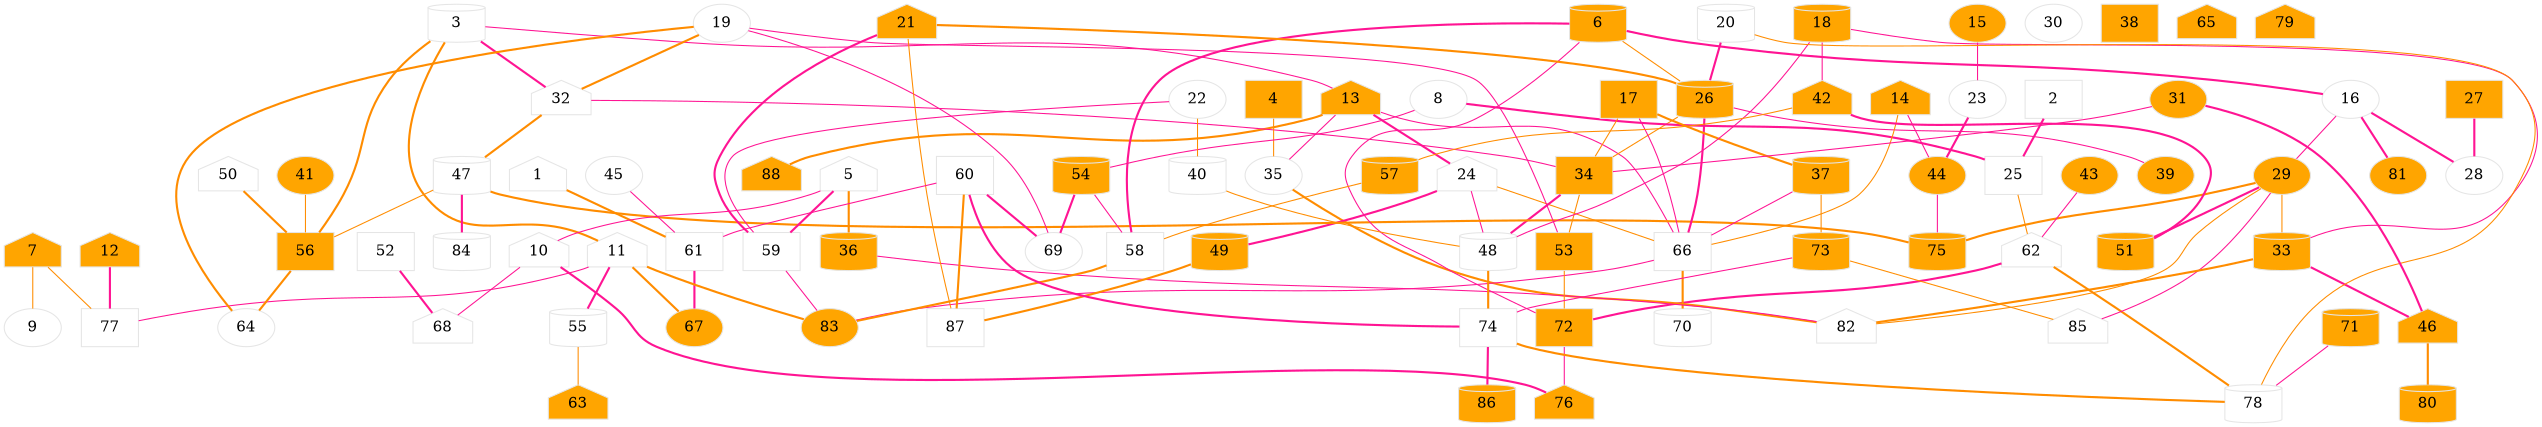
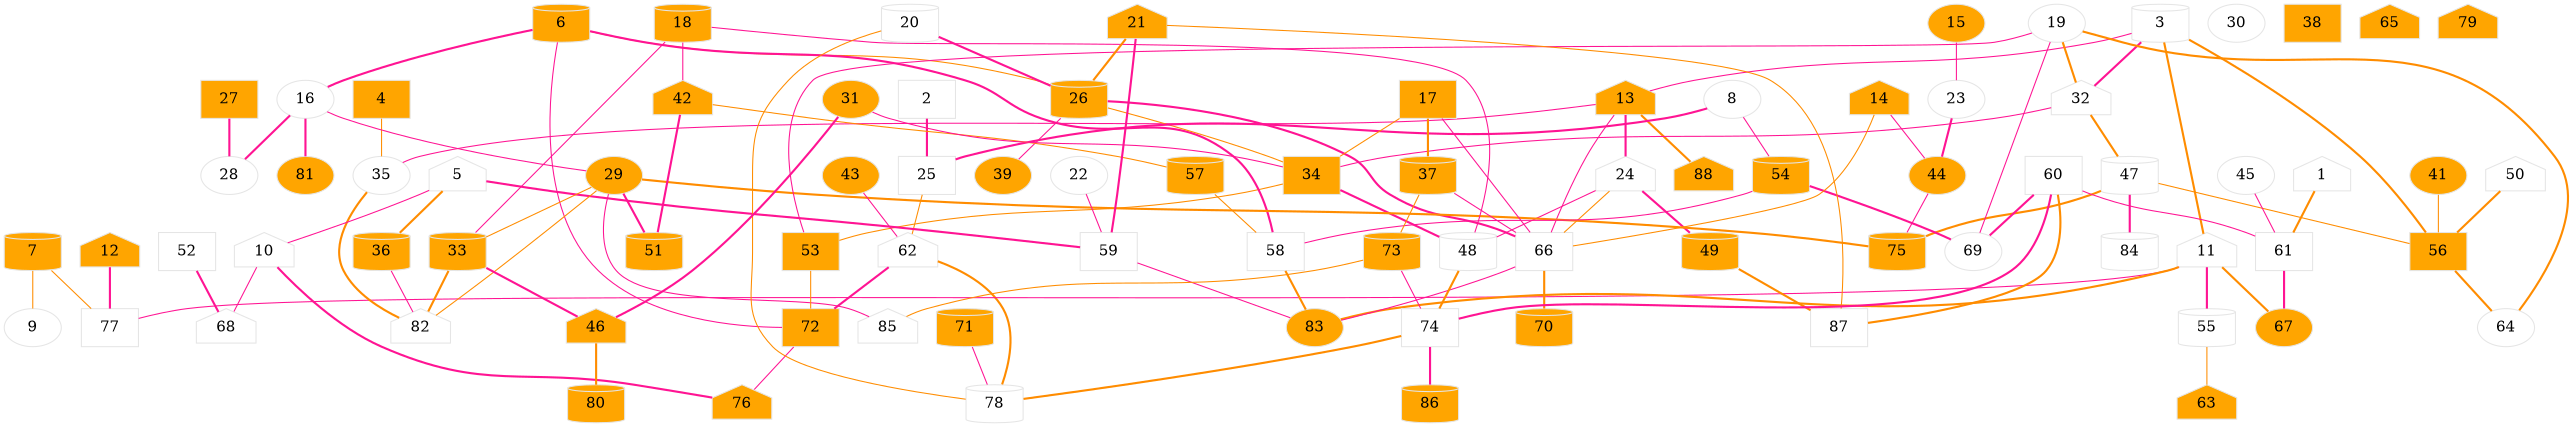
(1198, 175) -> none
(33, 252) -> (33, 252)
(1683, 328) -> (1544, 328)
